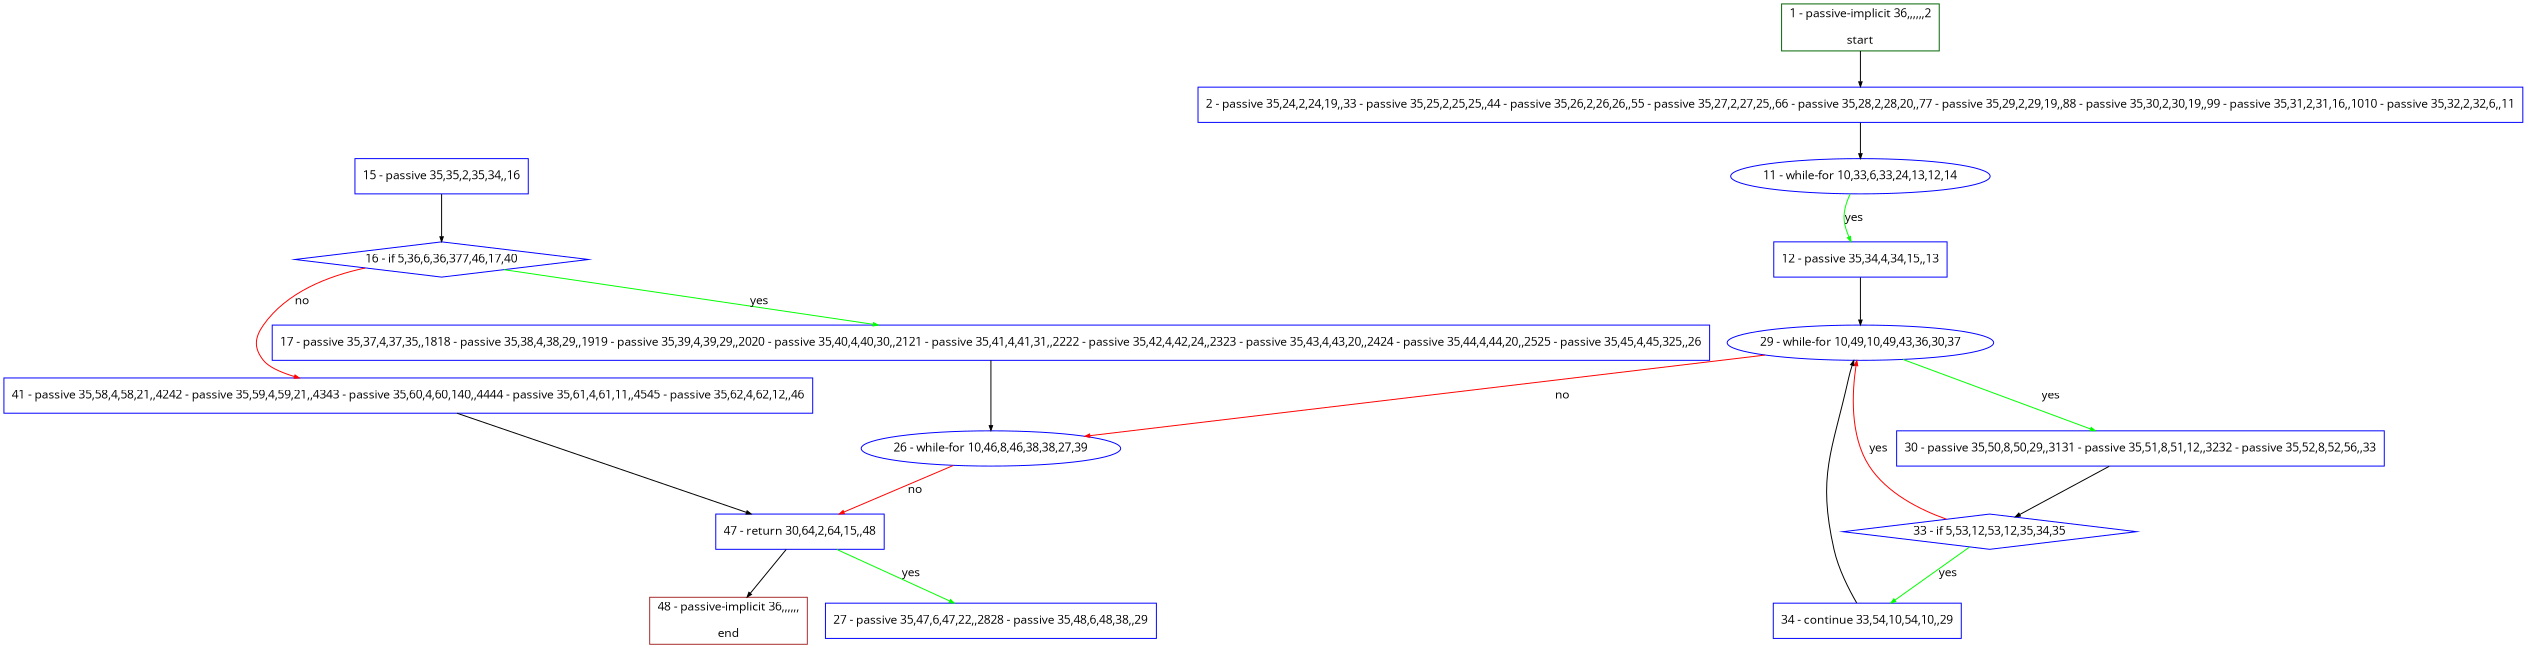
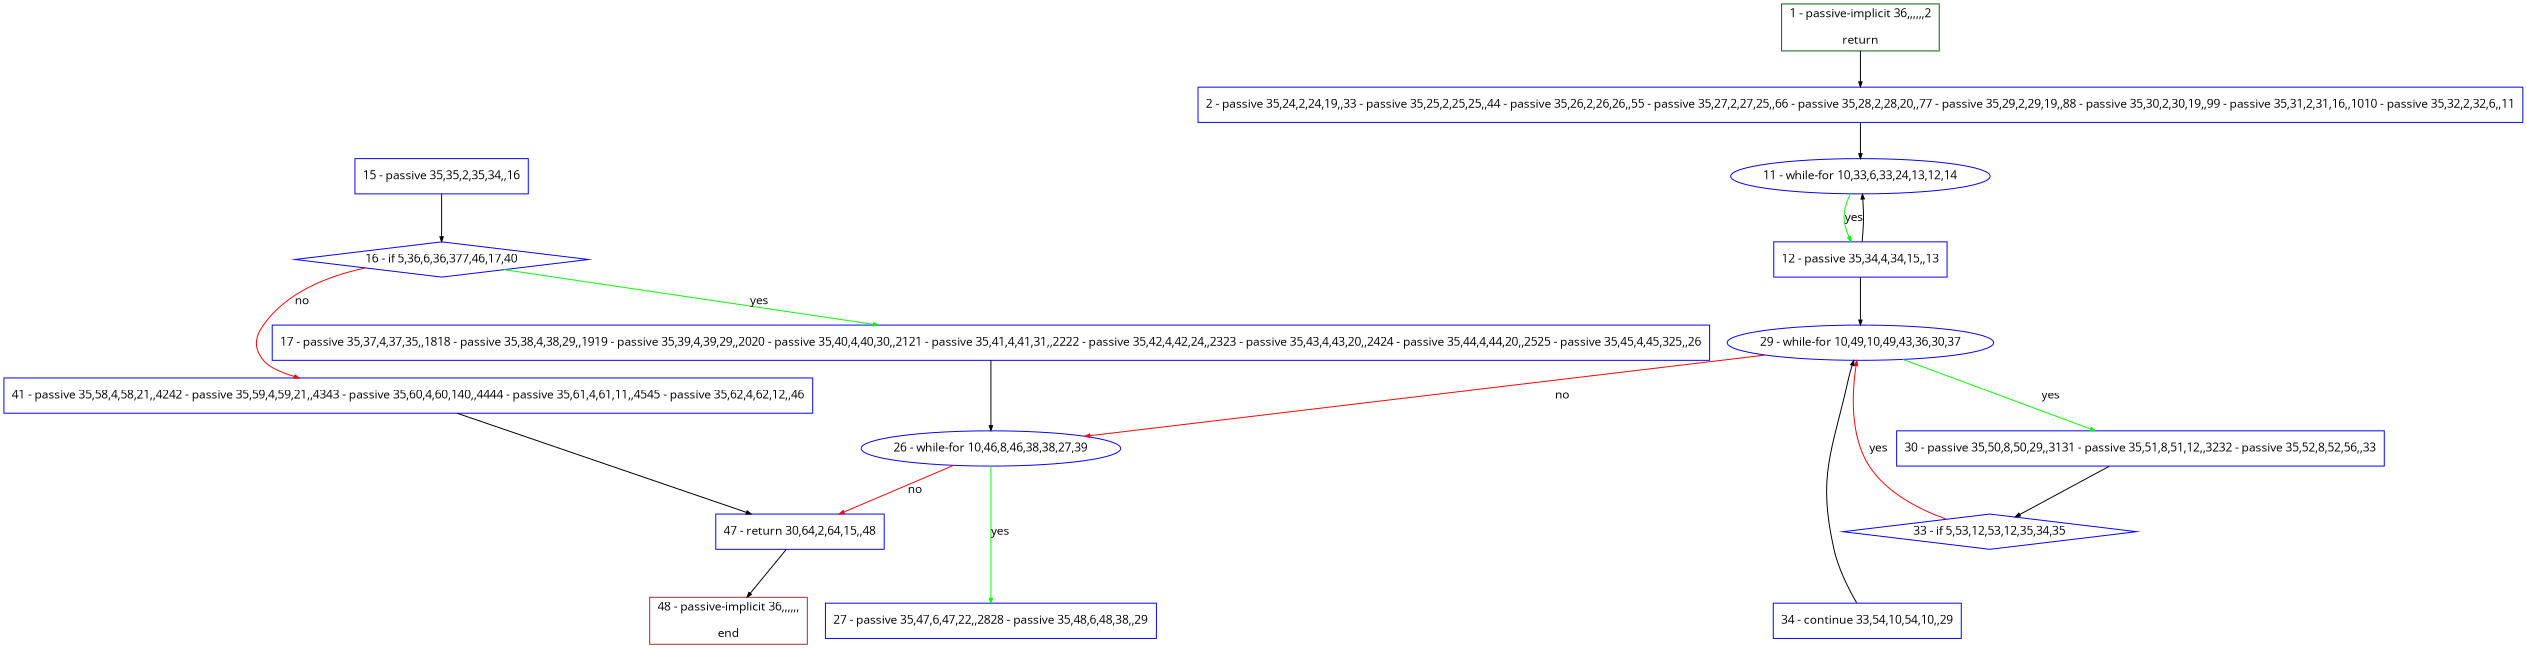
(1860, 27) -> (1860, 27)
none -> (1863, 221)
(1932, 574) -> none
(893, 575) -> (991, 532)
